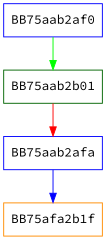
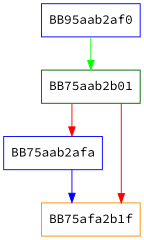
(53, 20) -> (91, 20)
none -> (121, 149)
